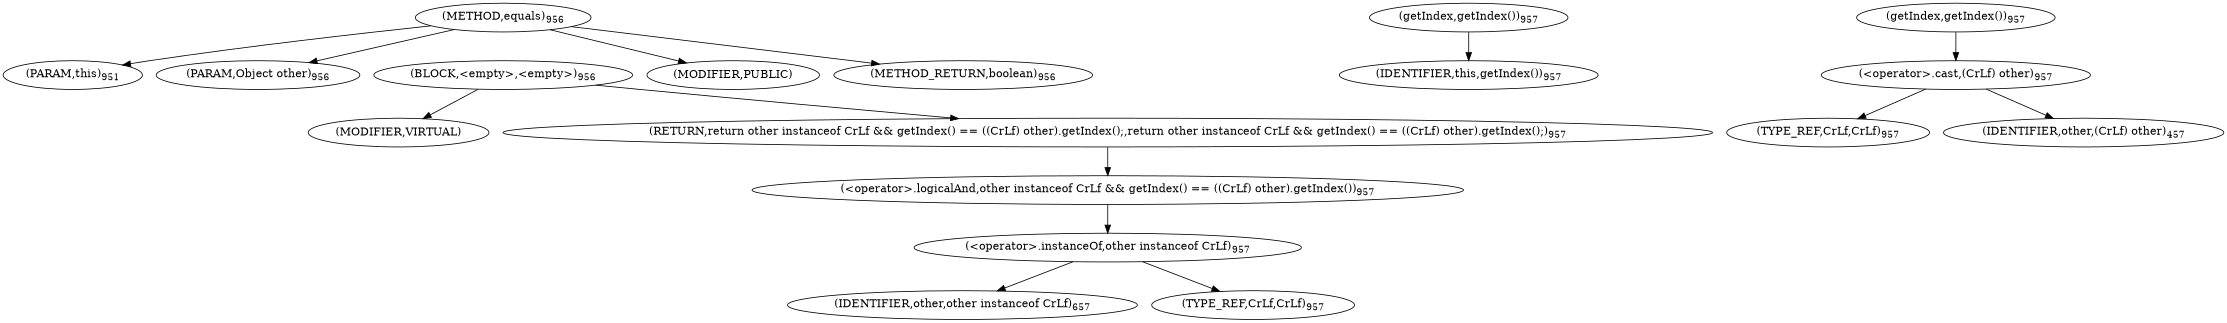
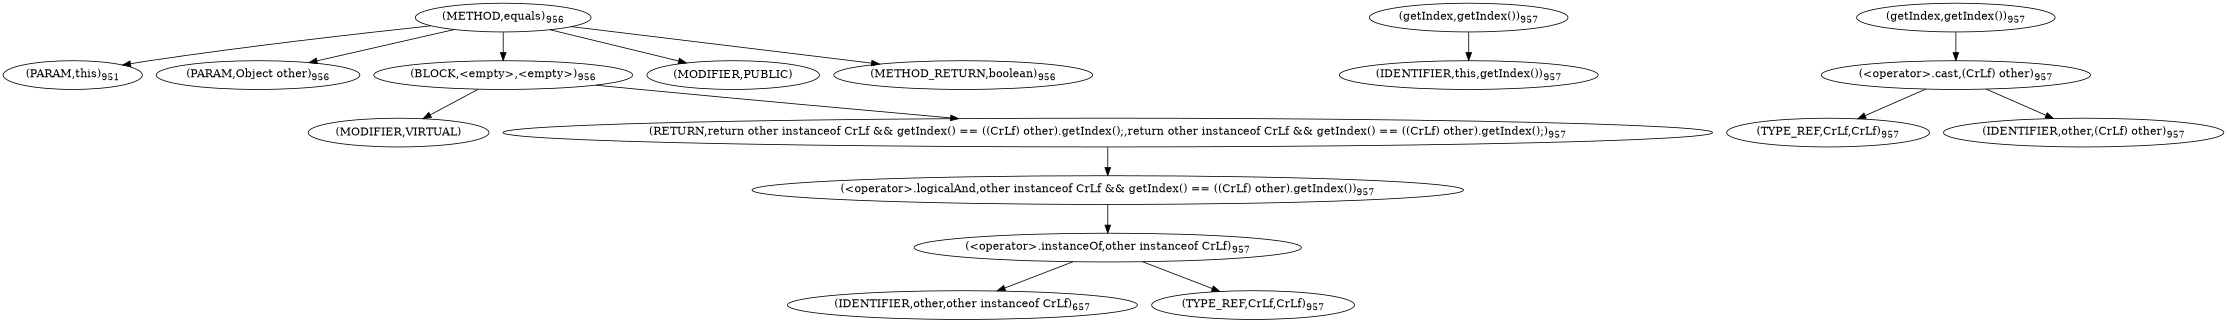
none -> (503, 42)
(2176, 131) -> (2176, 131)
